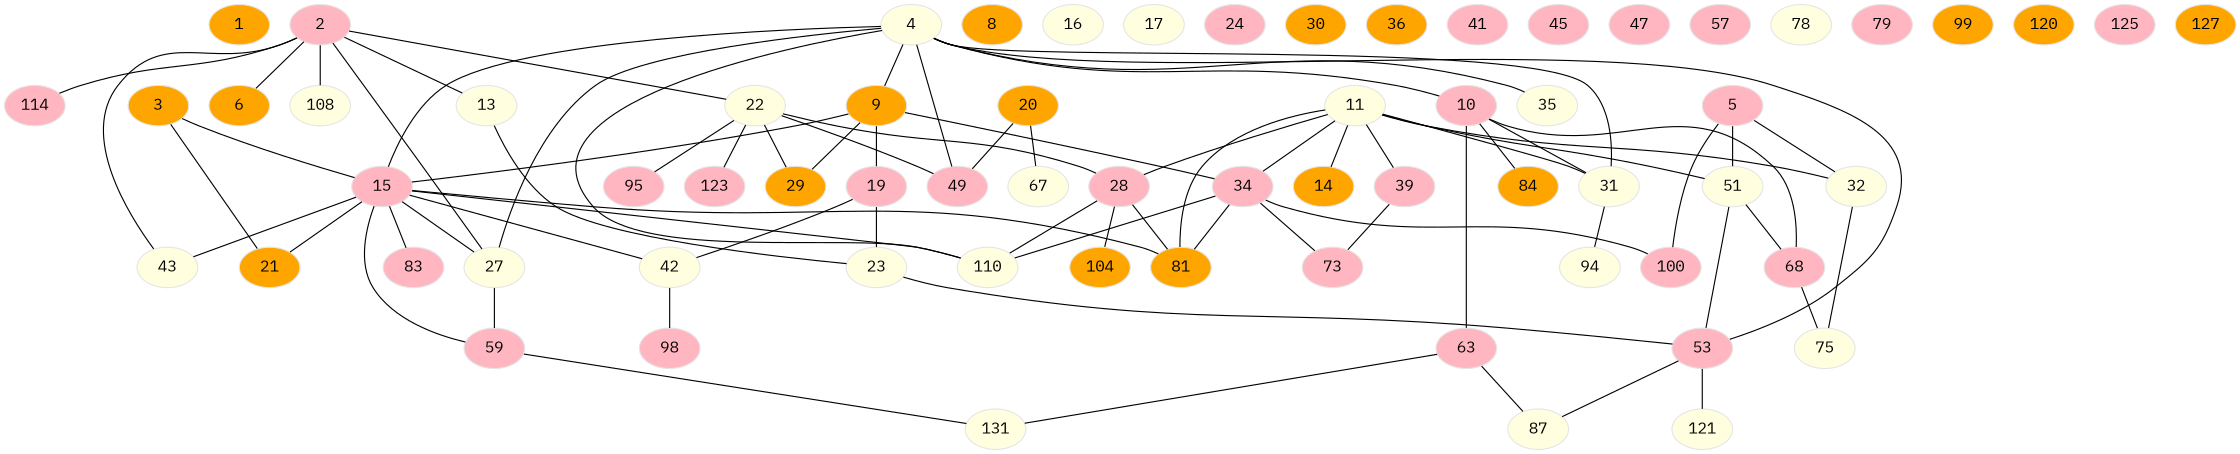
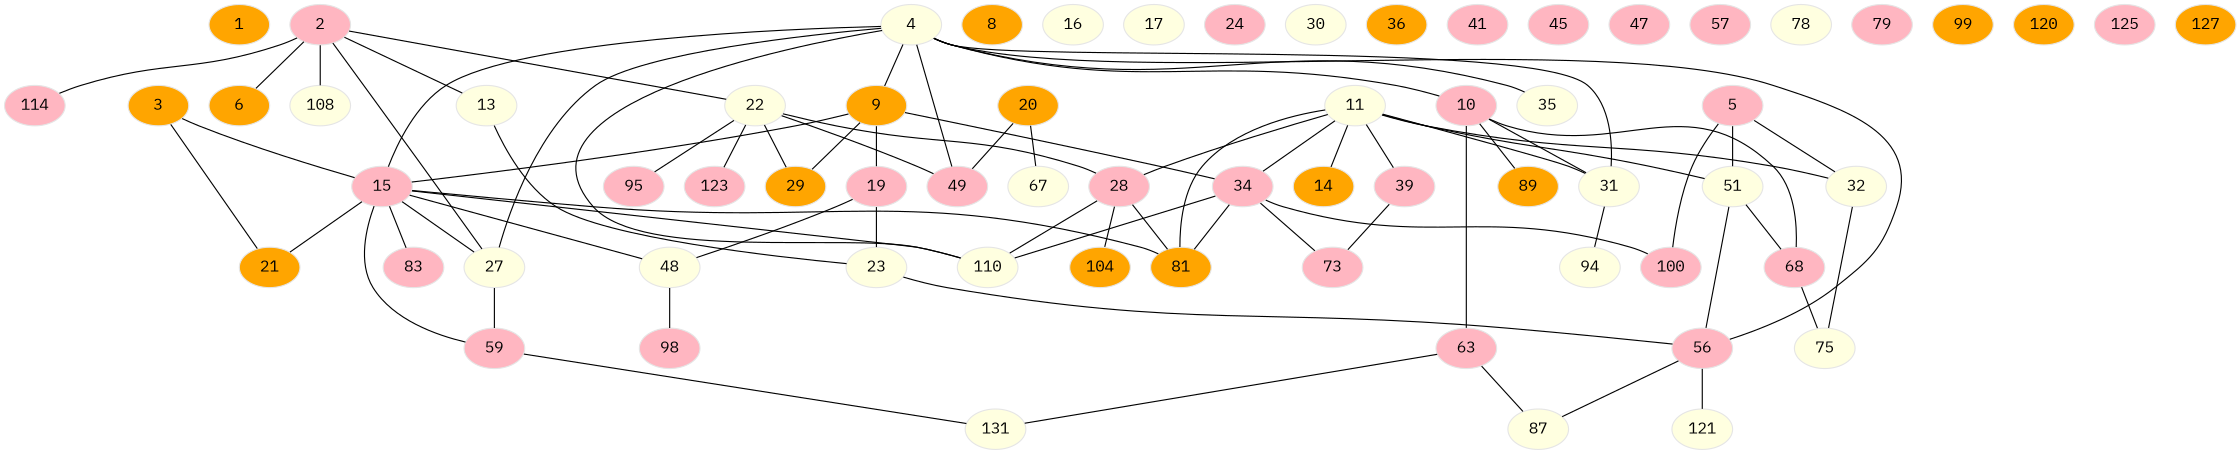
(1316, 25) -> (1316, 25)
(1528, 187) -> (1528, 187)
(167, 267) -> none
(670, 267) -> (670, 267)
(1702, 348) -> (1702, 348)
